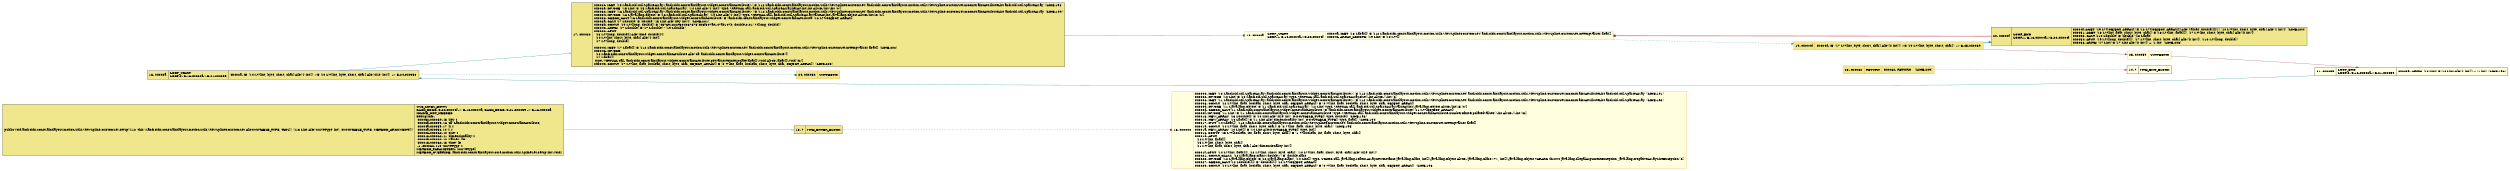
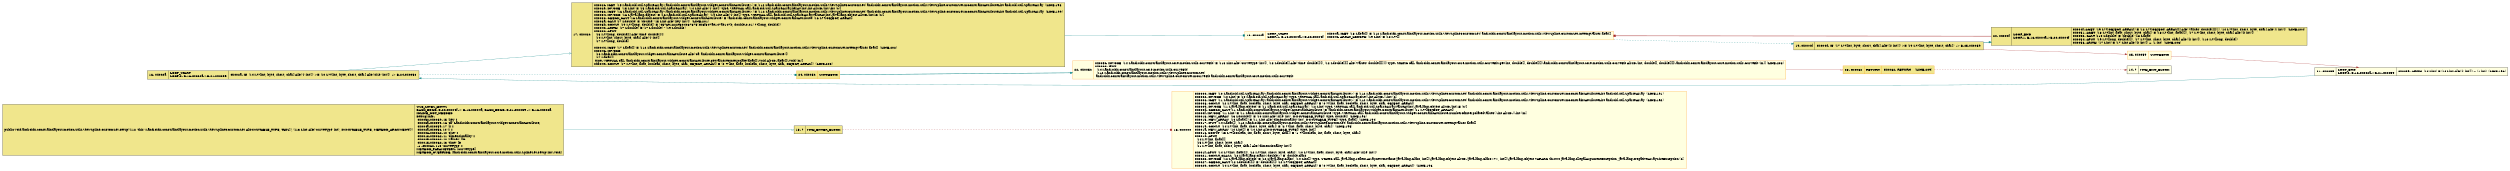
(1889, 46) -> (1889, 46)
none -> (1429, 70)
